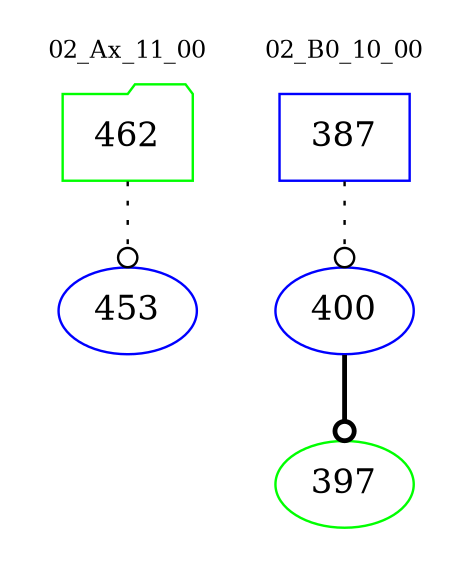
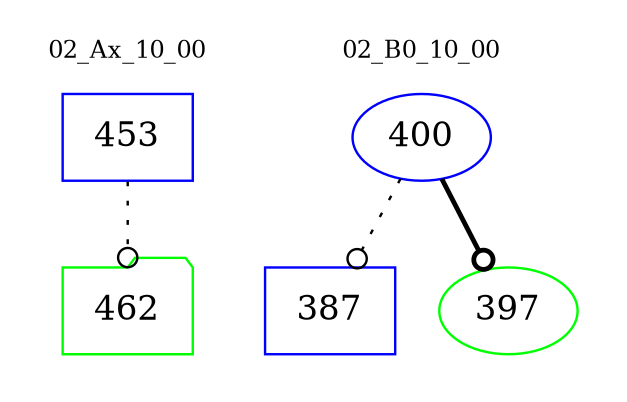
(128, 52) -> (128, 52)
(128, 215) -> (128, 215)
(345, 215) -> (381, 214)
(128, 311) -> (128, 137)
